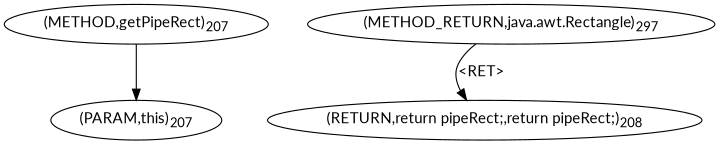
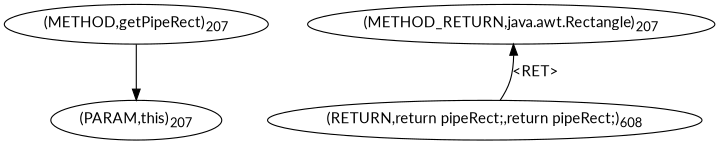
(647, 23) -> (647, 23)
(458, 64) -> (511, 79)
(631, 119) -> (631, 119)
